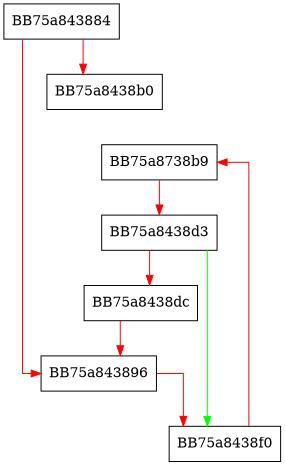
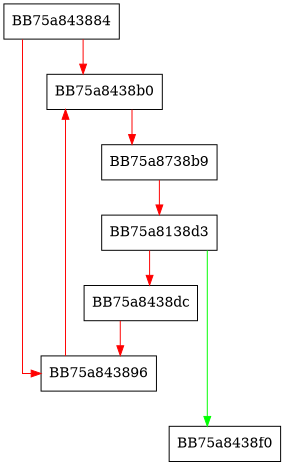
(159, 233) -> (159, 233)
(249, 283) -> (132, 122)
(183, 382) -> (66, 238)
